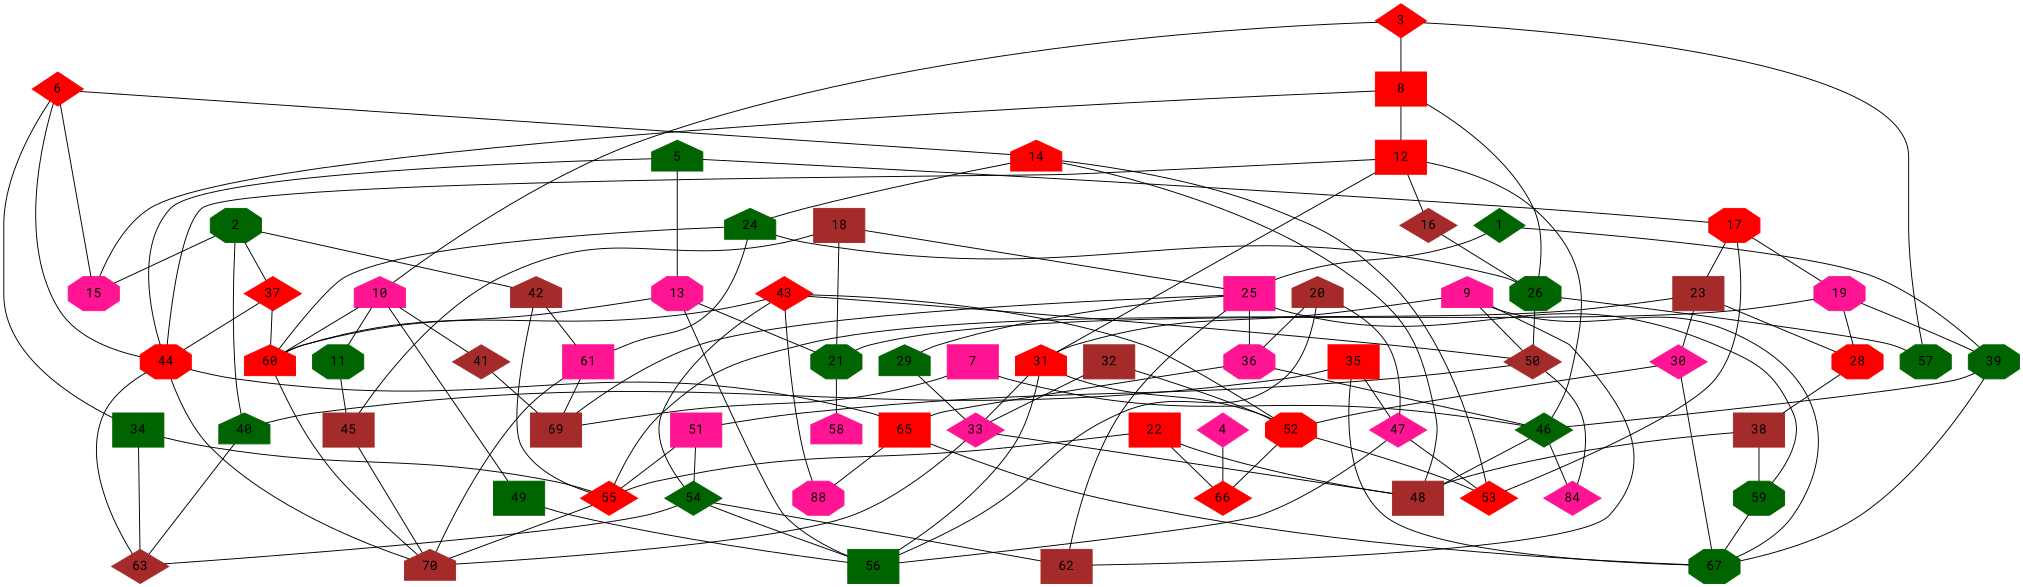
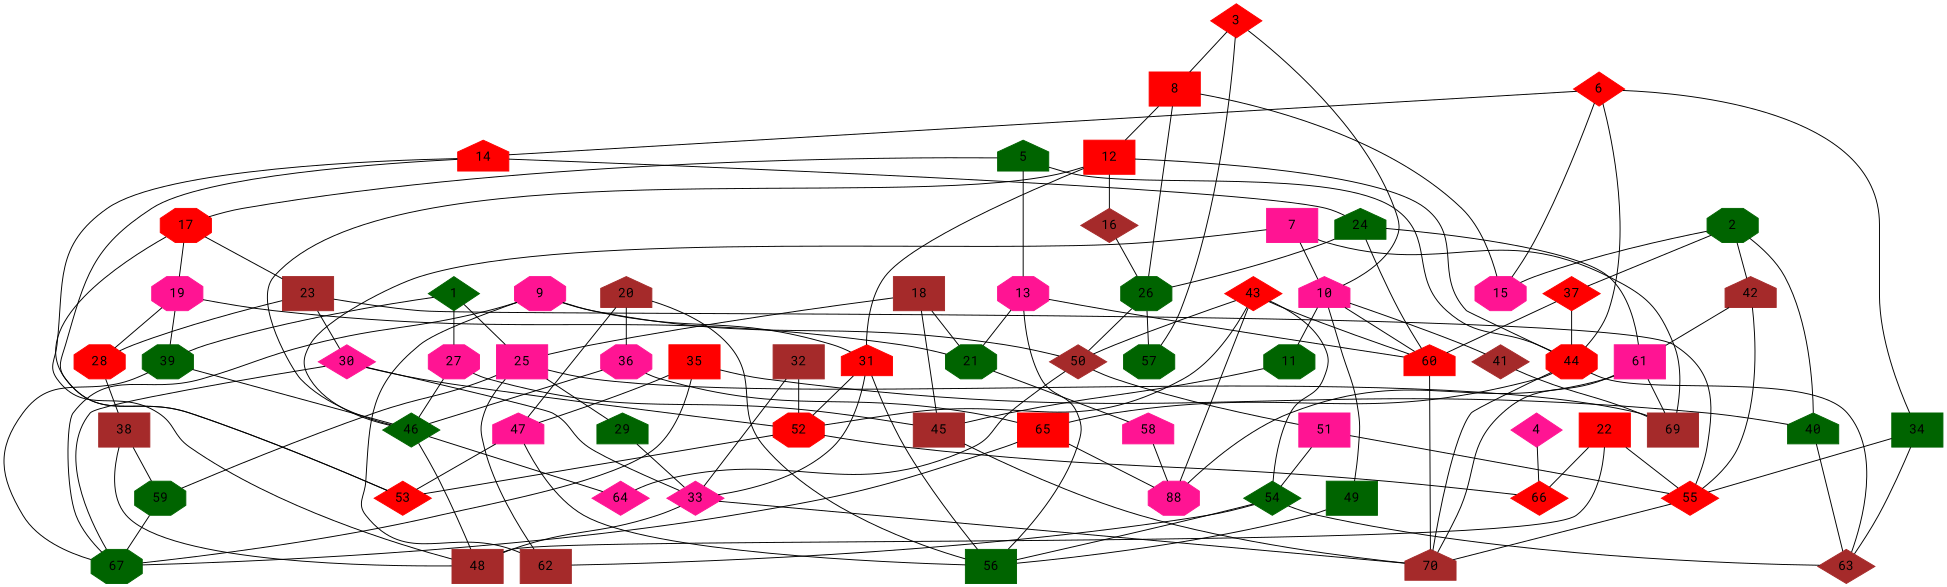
none -> (1309, 261)
(1467, 294) -> (540, 294)
(1249, 326) -> none
none -> (454, 362)
none -> (525, 405)
none -> (1301, 410)
(1398, 430) -> (518, 430)
none -> (1160, 461)
(1572, 498) -> (621, 498)
